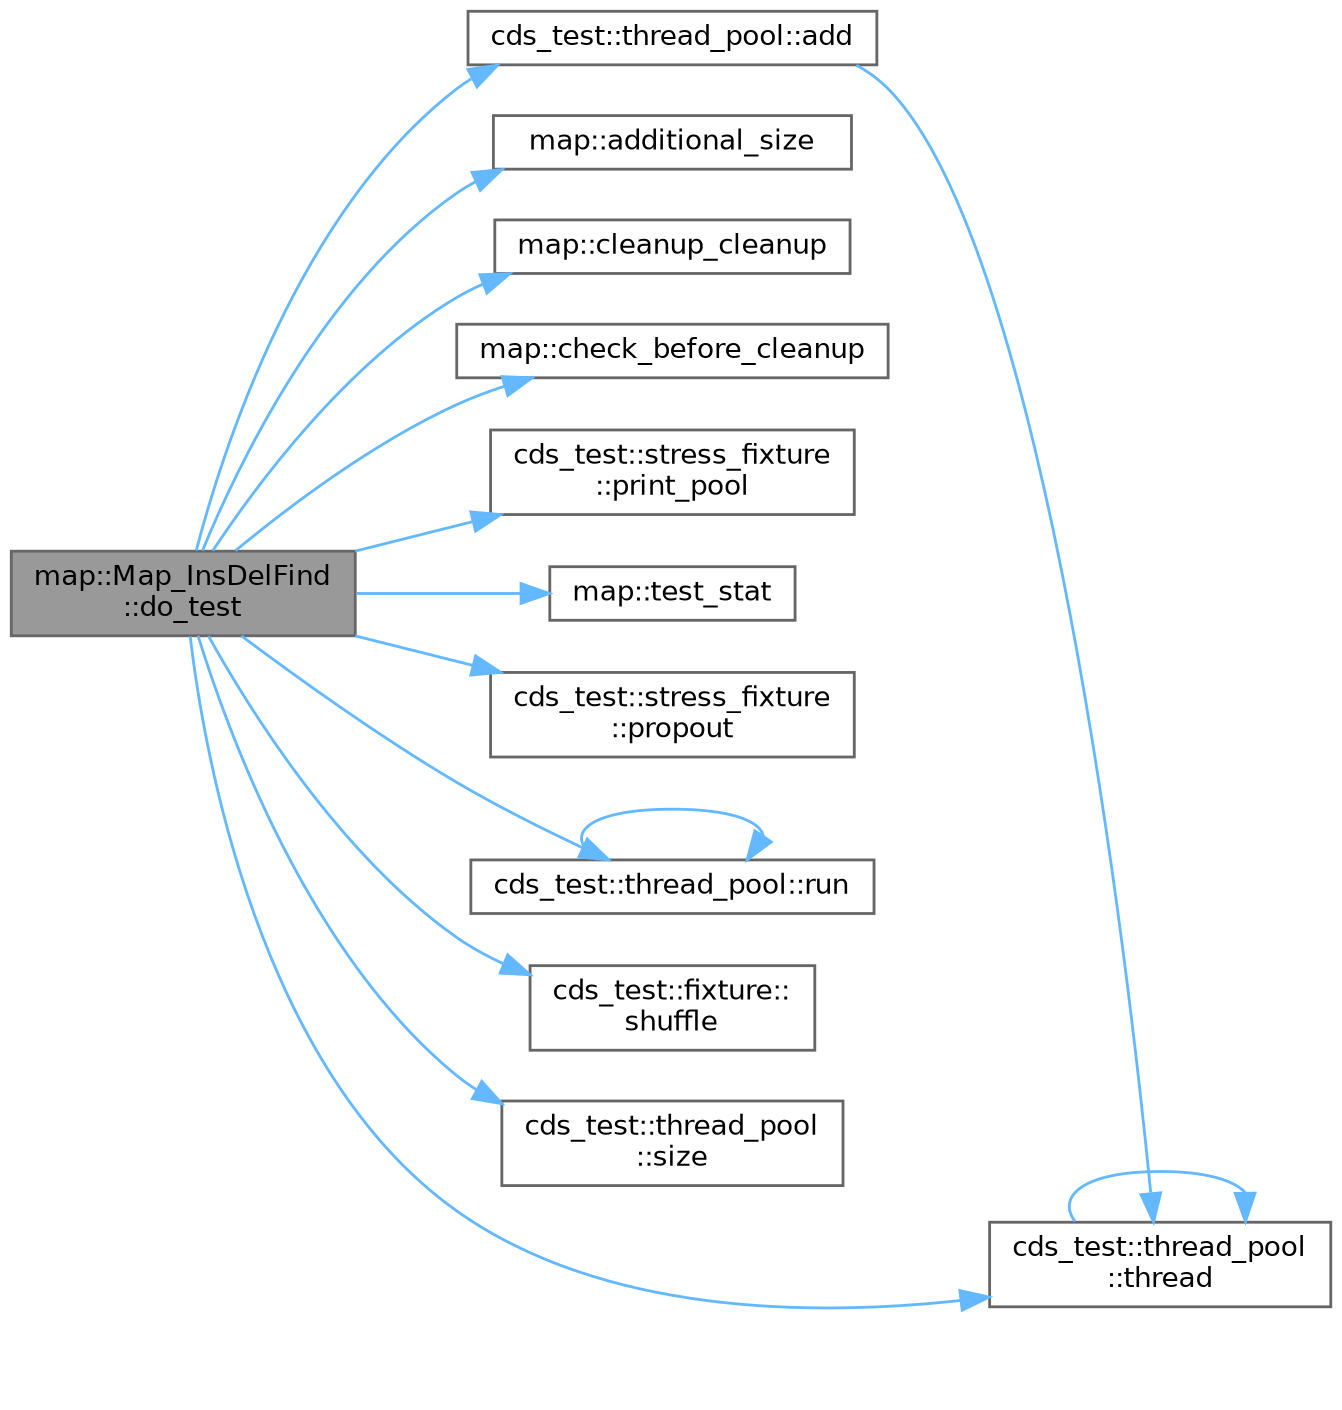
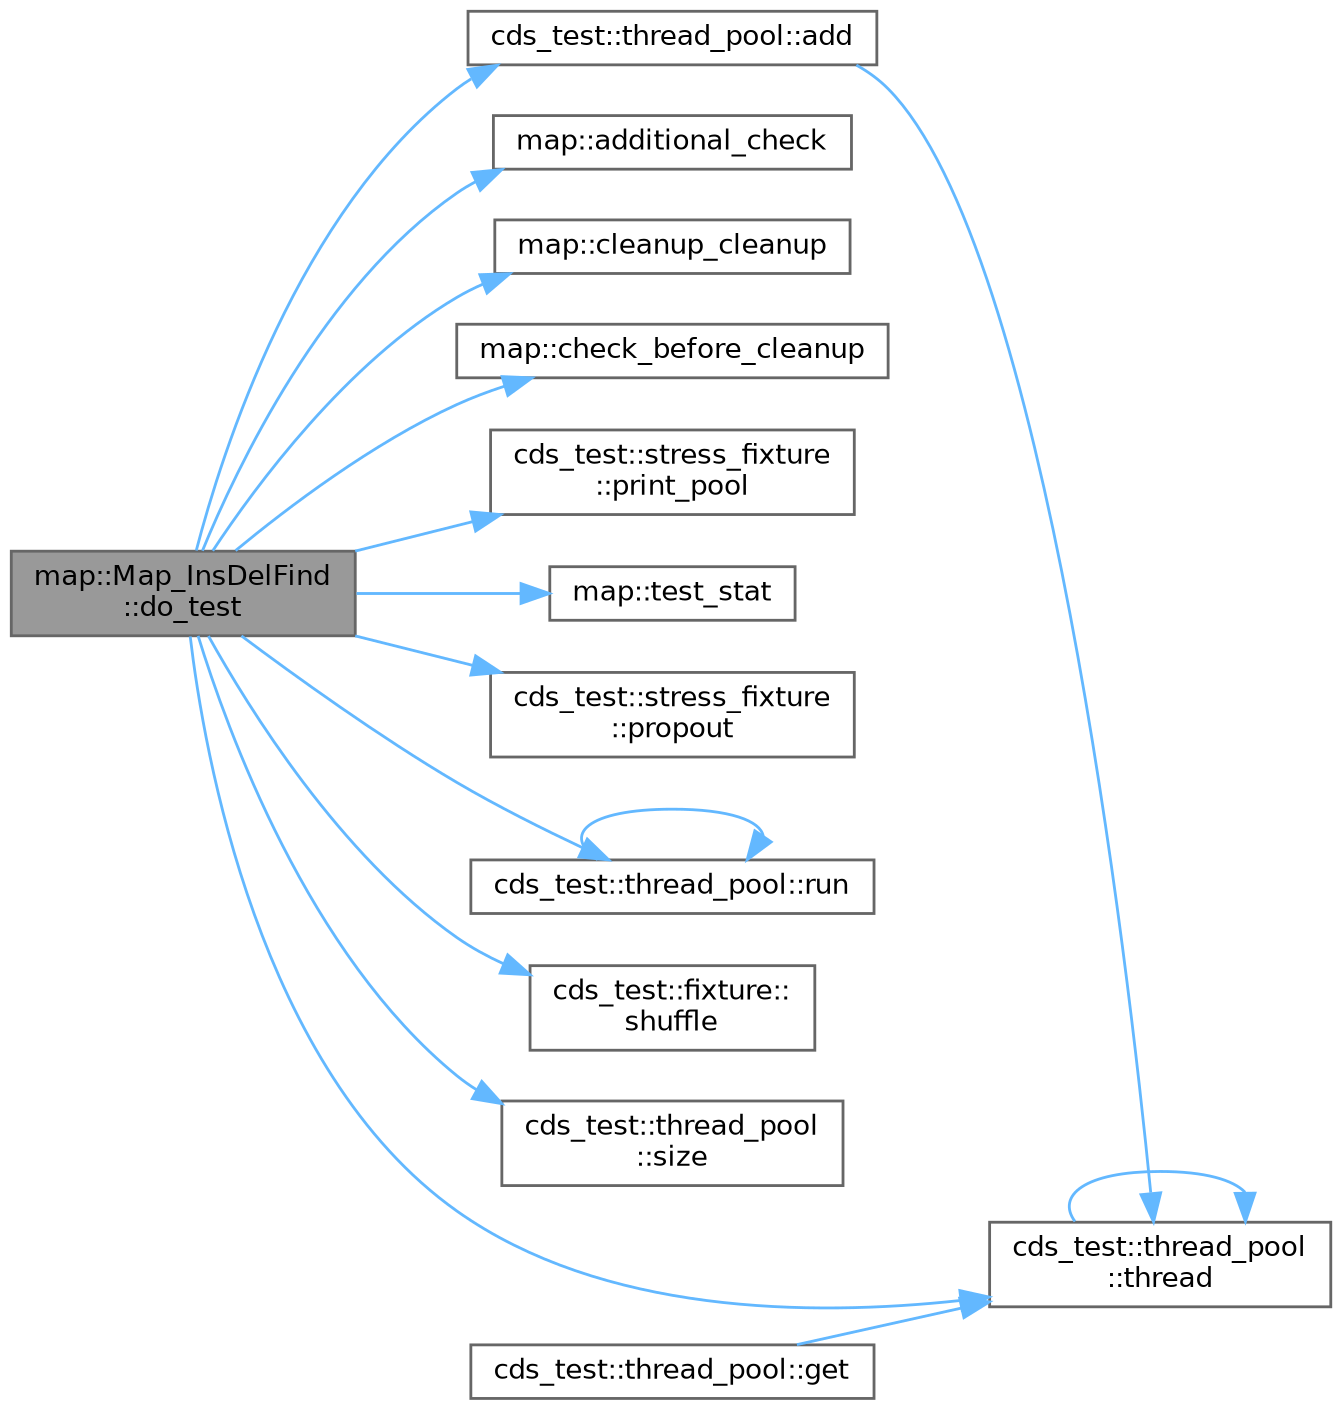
(672, 142) -> (672, 142)
none -> (672, 1372)
